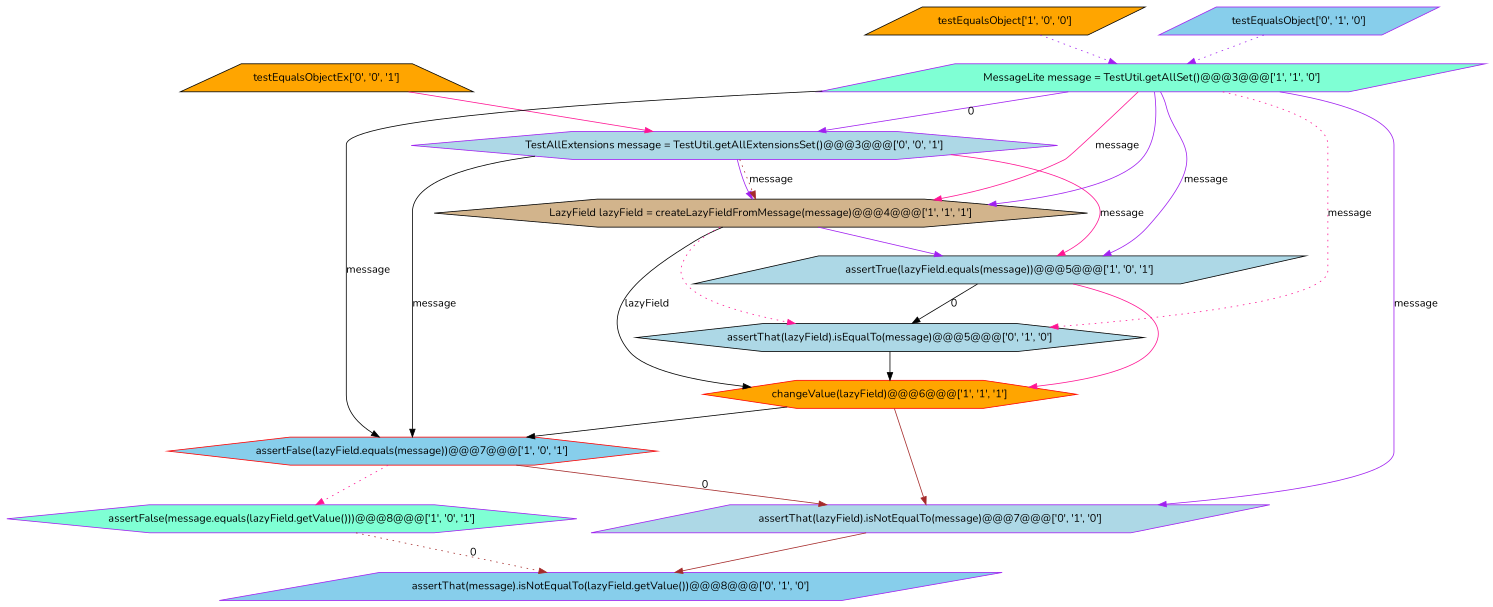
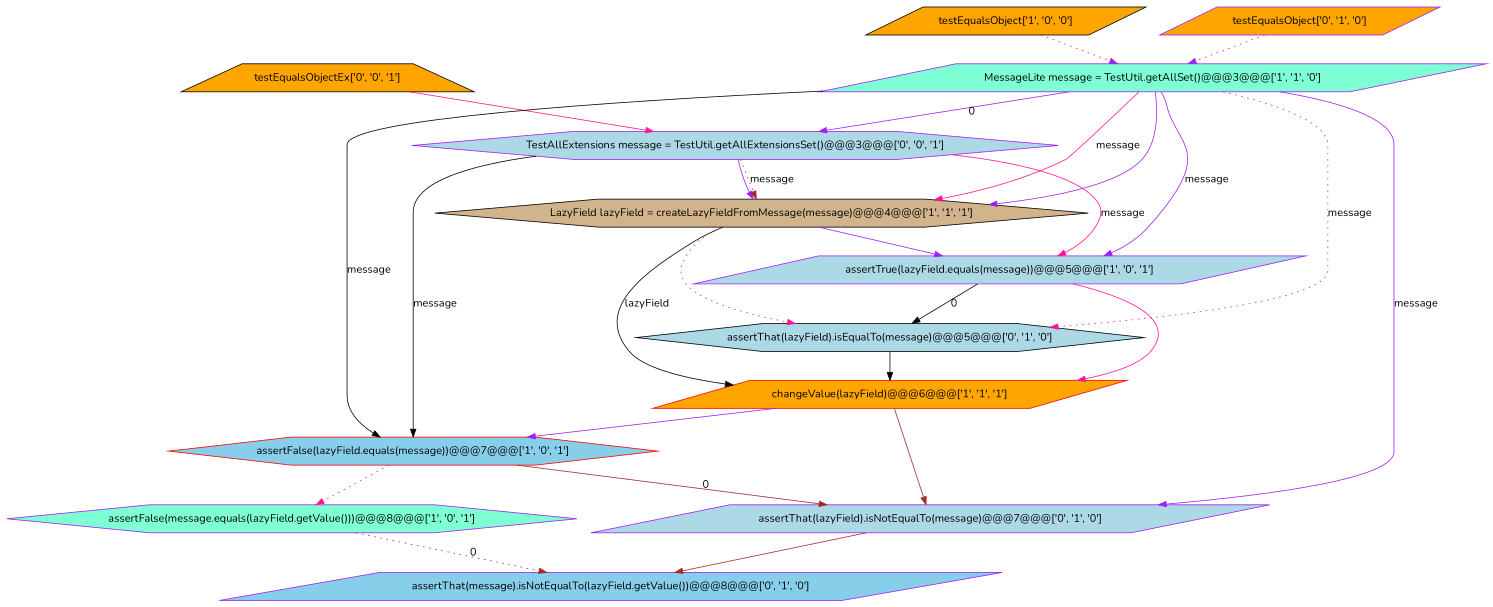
(1299, 21) -> (1300, 21)
(1000, 270) -> (1000, 270)
(890, 394) -> (890, 394)
(661, 422) -> (656, 422)
